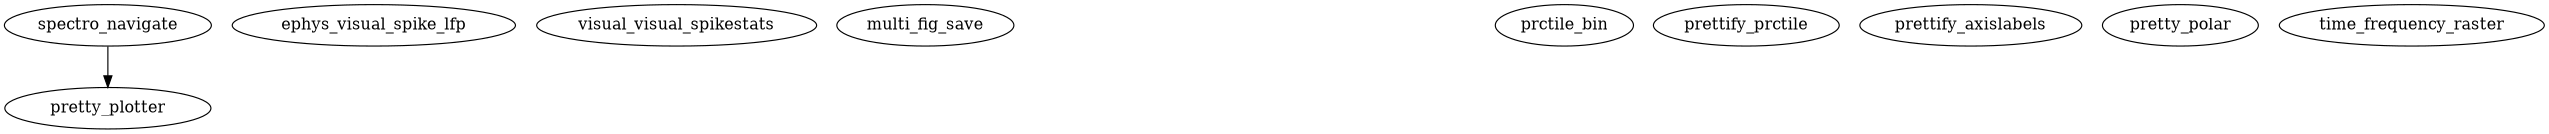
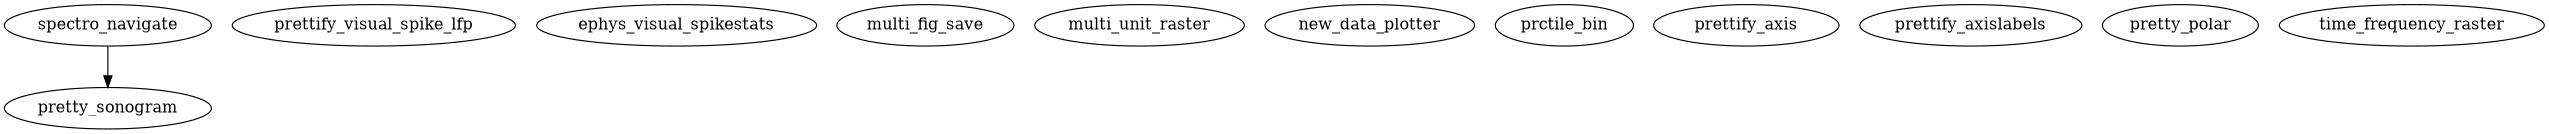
(374, 25) -> (374, 25)
(677, 25) -> (677, 25)
none -> (1140, 25)
none -> (1370, 25)
(1746, 25) -> (1746, 25)
(108, 108) -> (108, 108)
